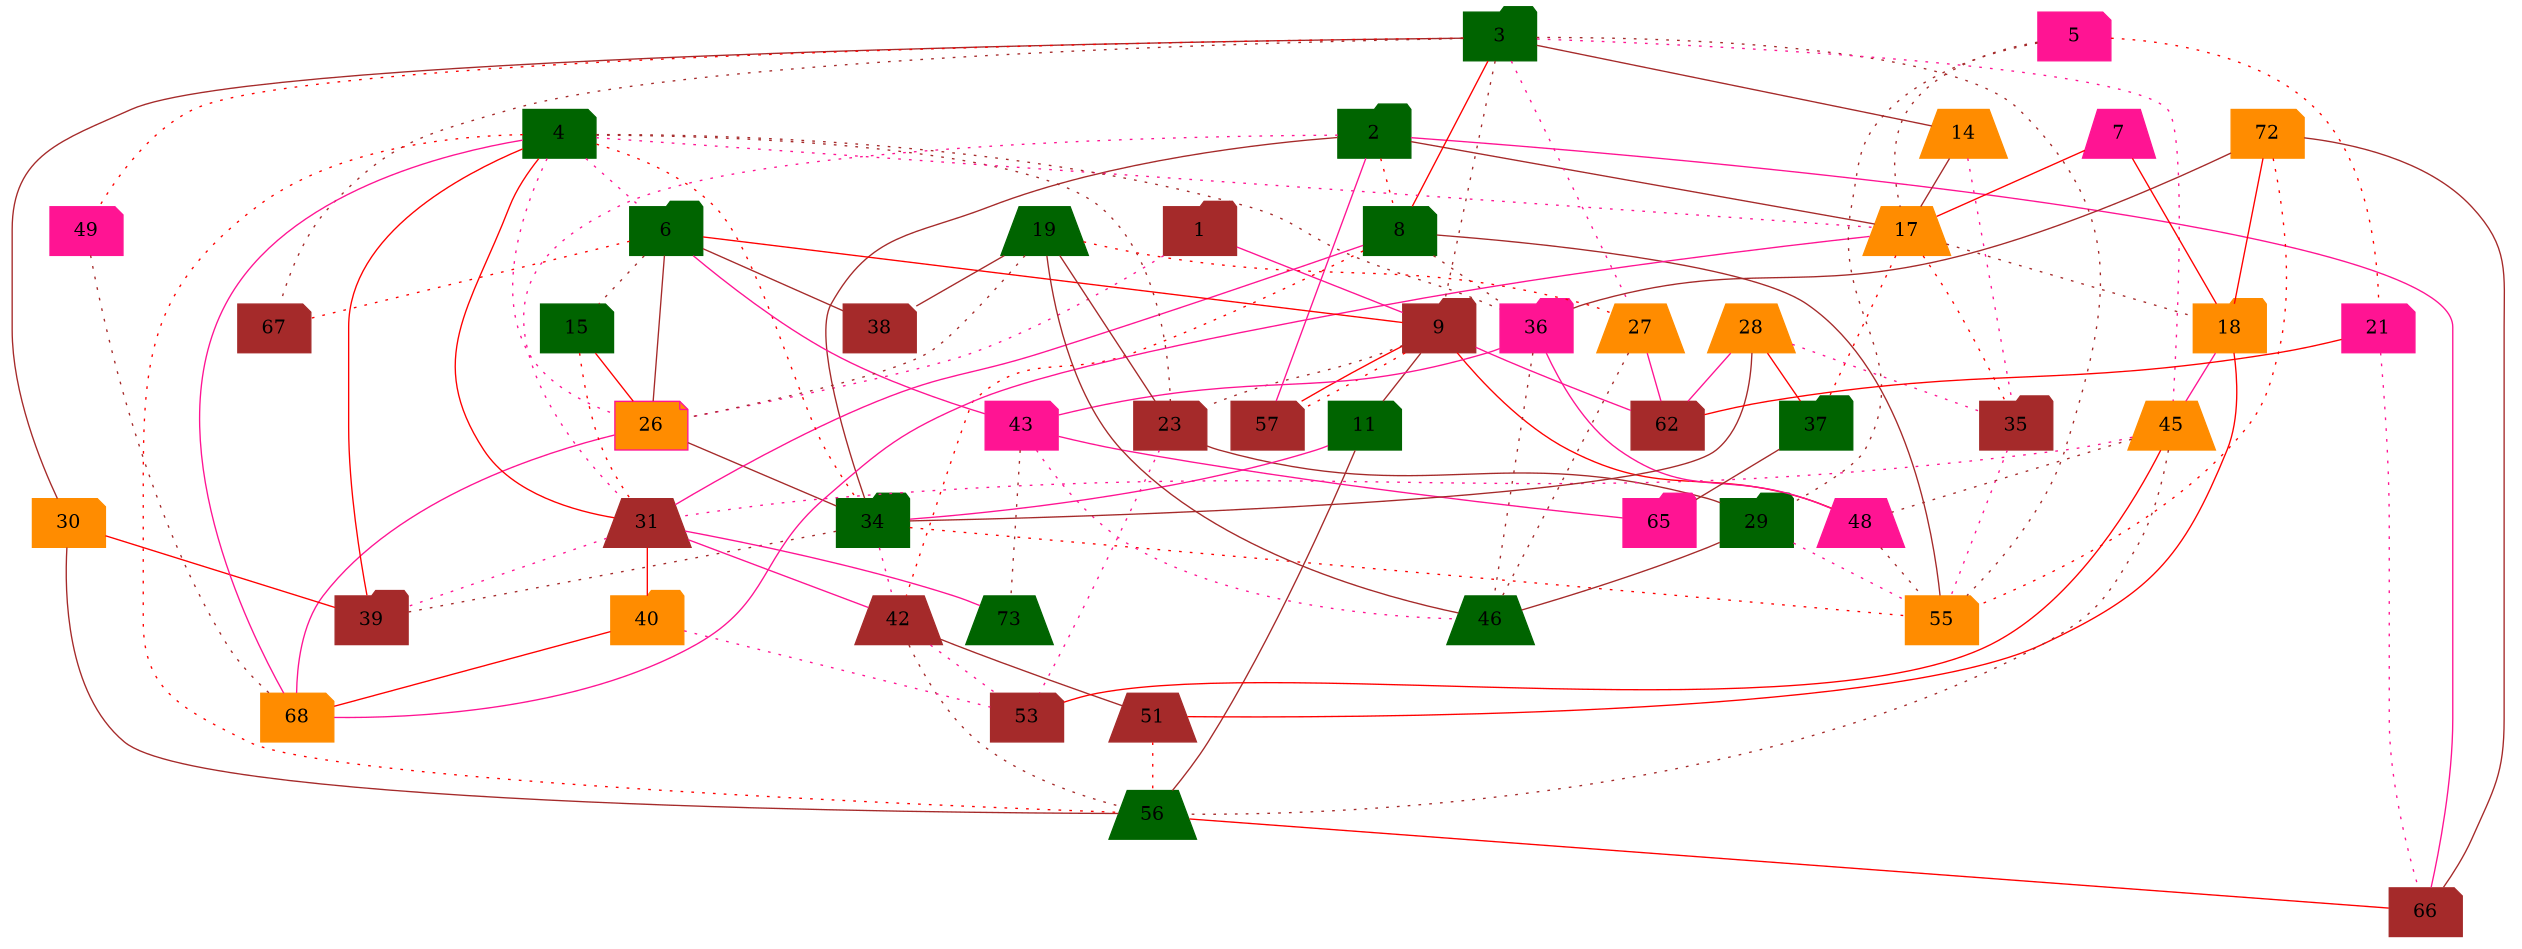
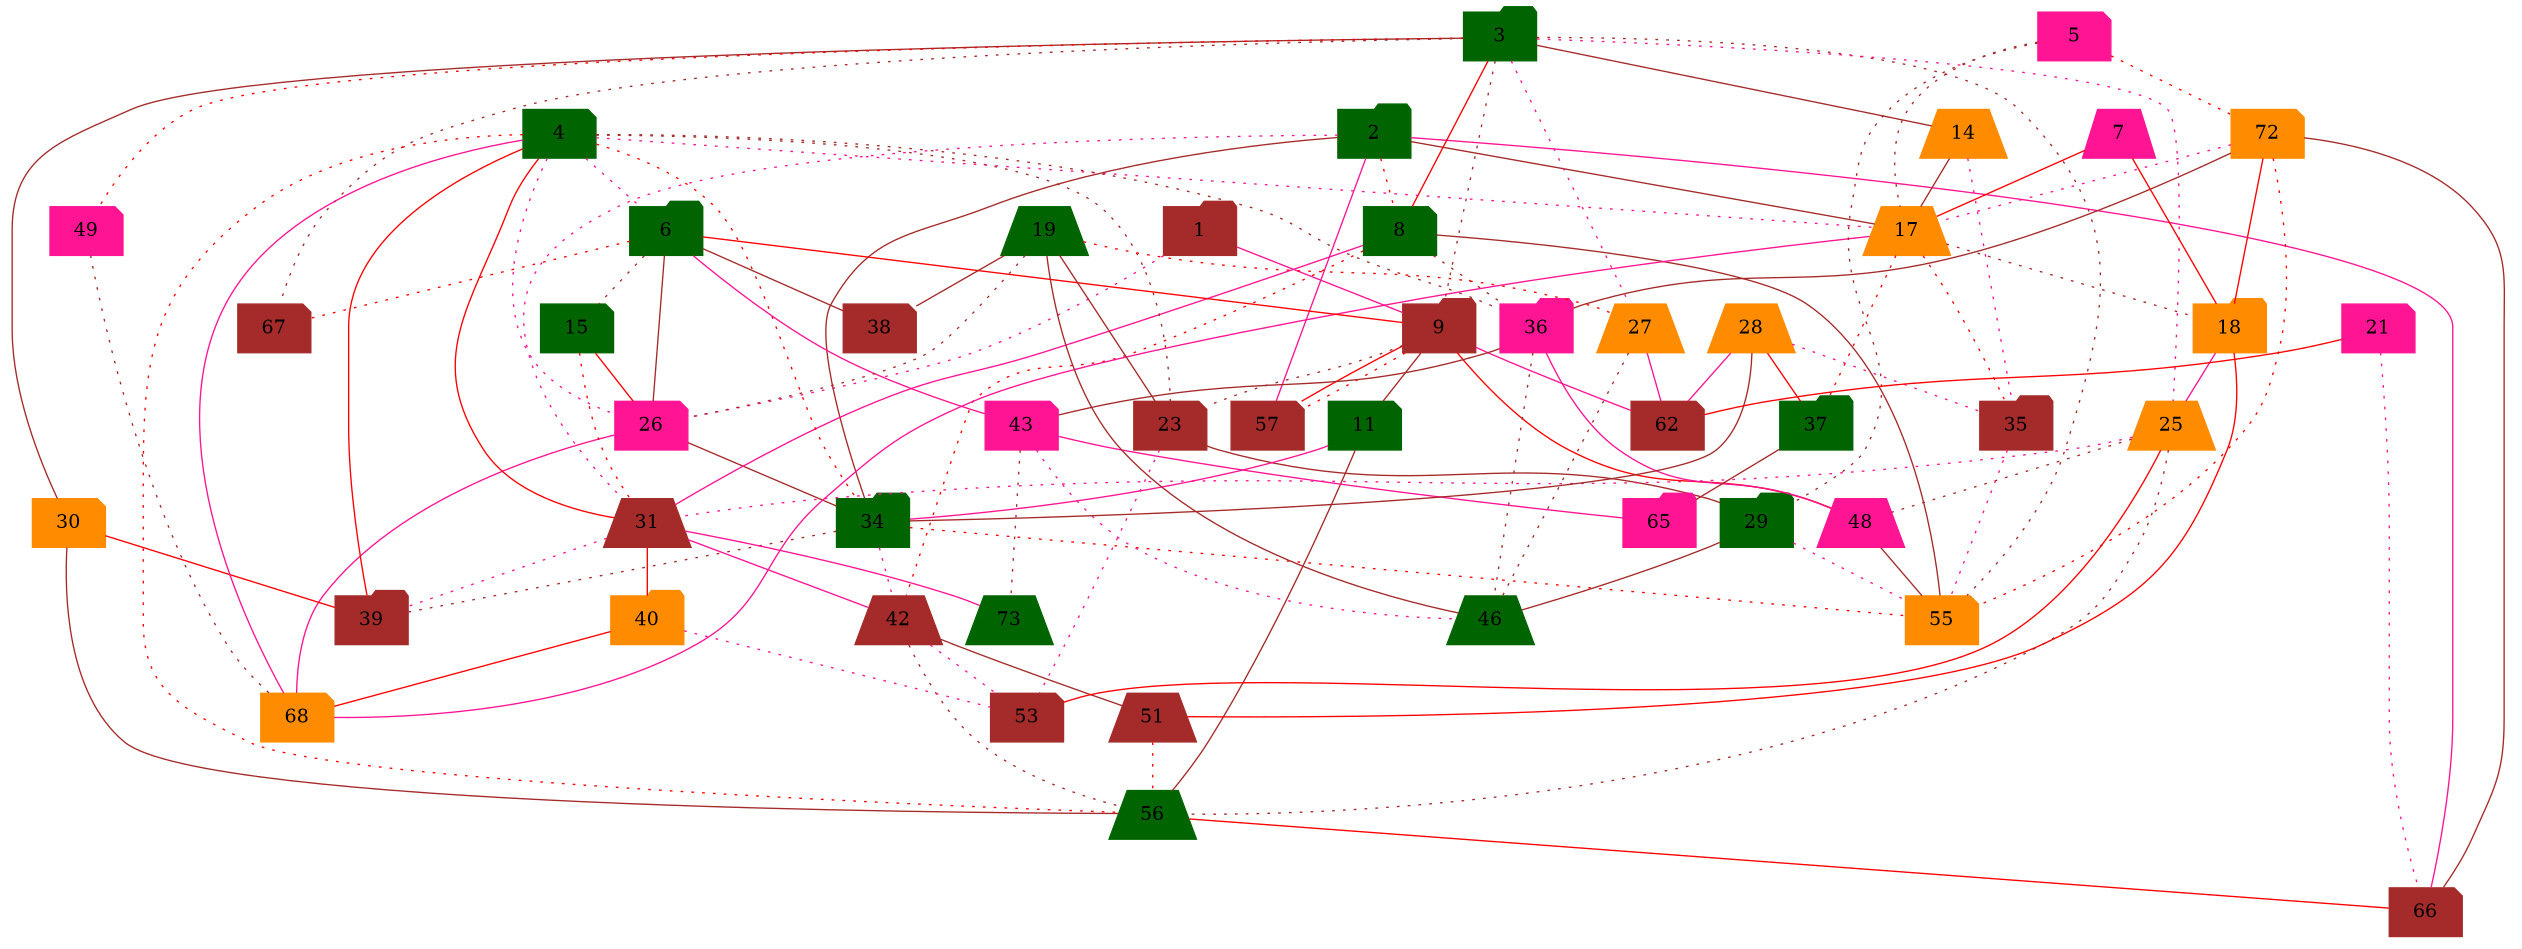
(2311, 105) -> (2171, 85)
none -> (2092, 181)
(1313, 383) -> (1313, 383)
(651, 426) -> (651, 426)
(2172, 426) -> (2172, 426)
(1901, 572) -> (1901, 572)
